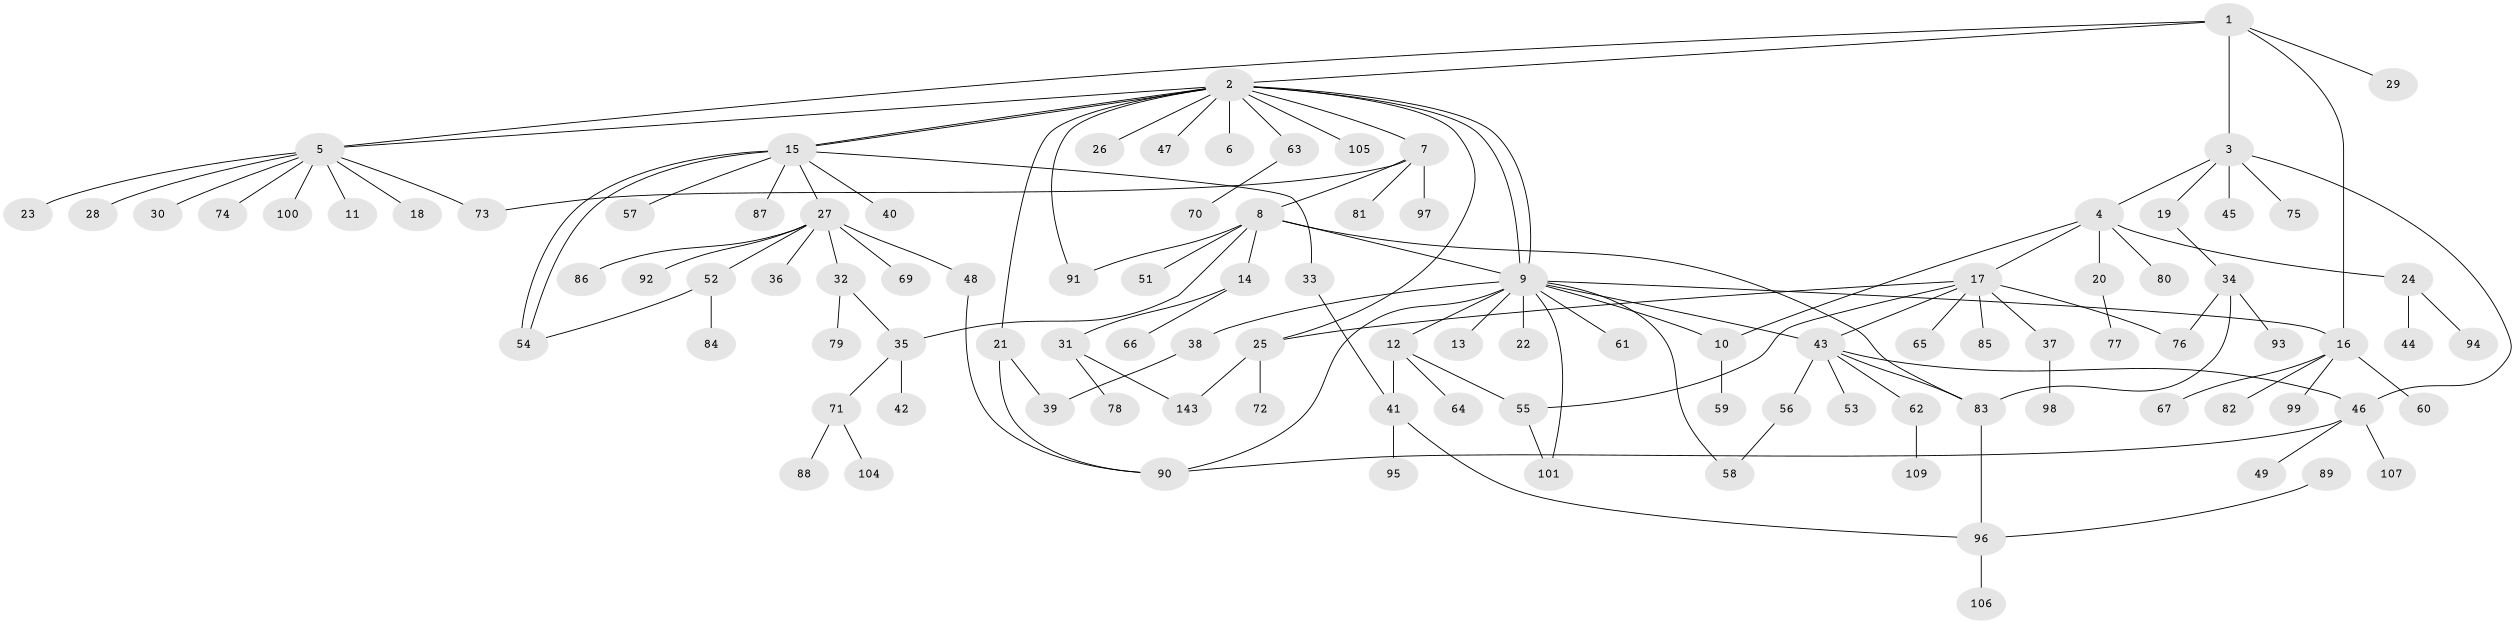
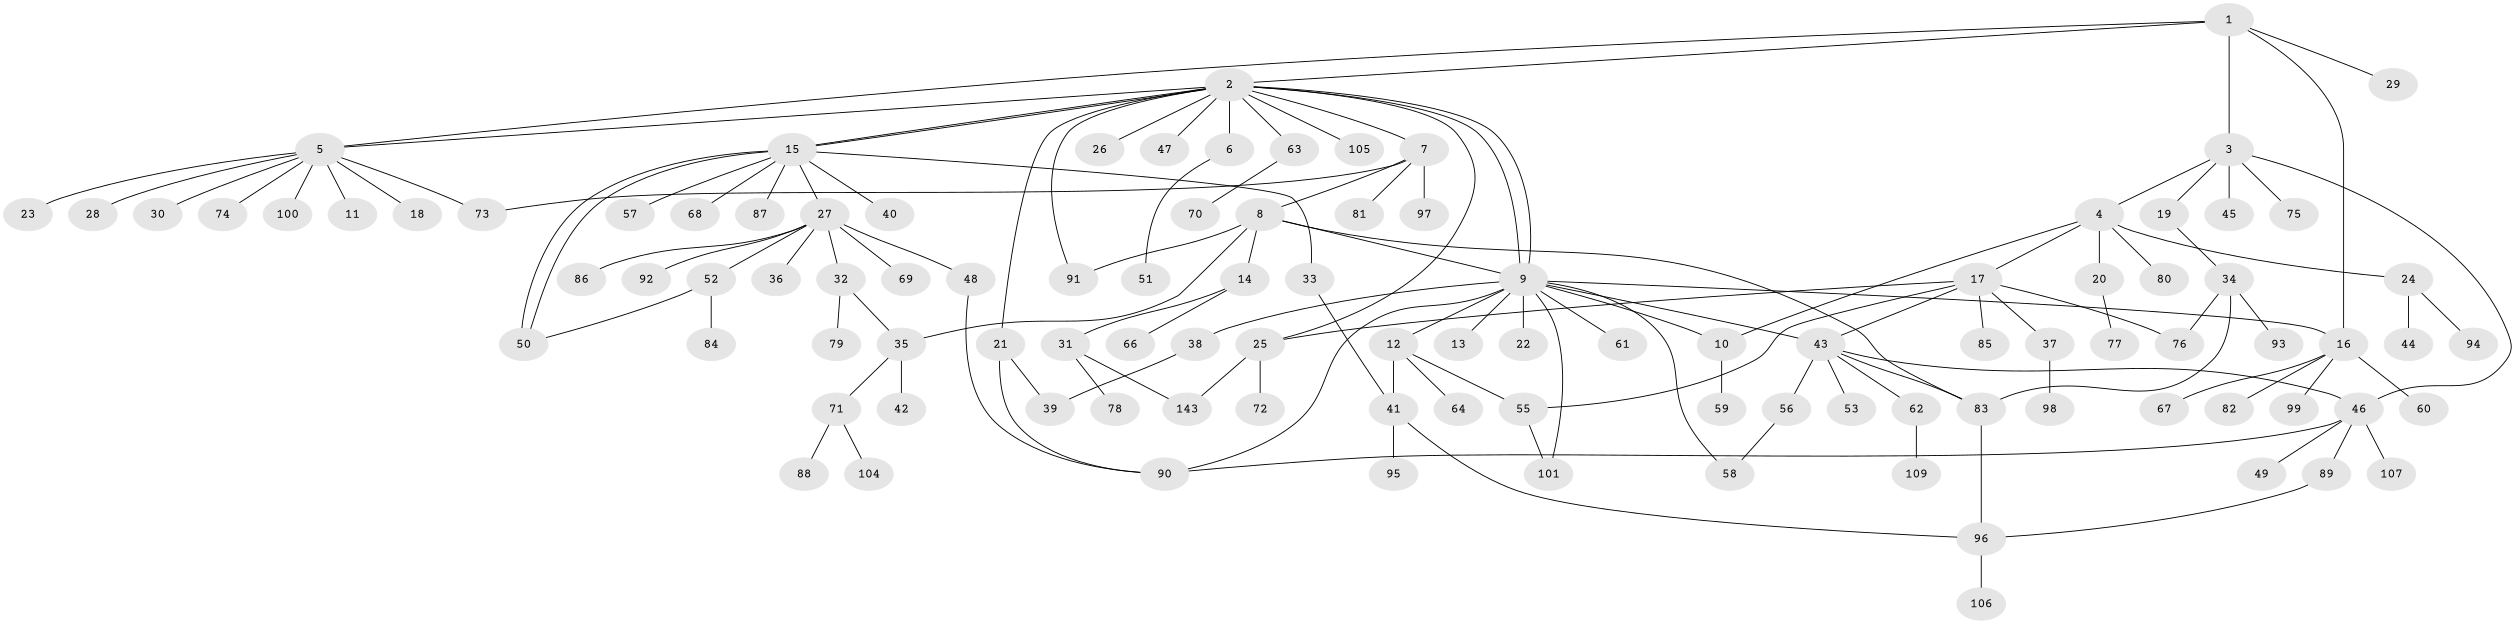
none -> (695, 215)
(1203, 247) -> (1161, 201)
(524, 344) -> (524, 344)
(1920, 344) -> none
none -> (2343, 442)
